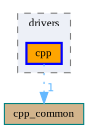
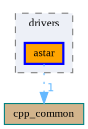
(44, 53) -> (44, 53)
